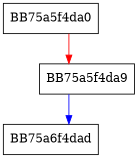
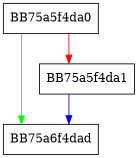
none -> (21, 75)
(87, 79) -> (87, 79)
